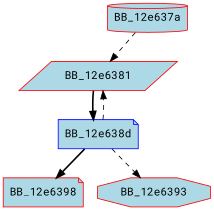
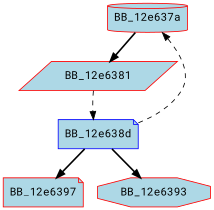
(126, 44) -> (126, 44)
(93, 101) -> (93, 101)
(104, 109) -> (182, 90)
(123, 160) -> (123, 160)
(43, 192) -> (43, 192)
